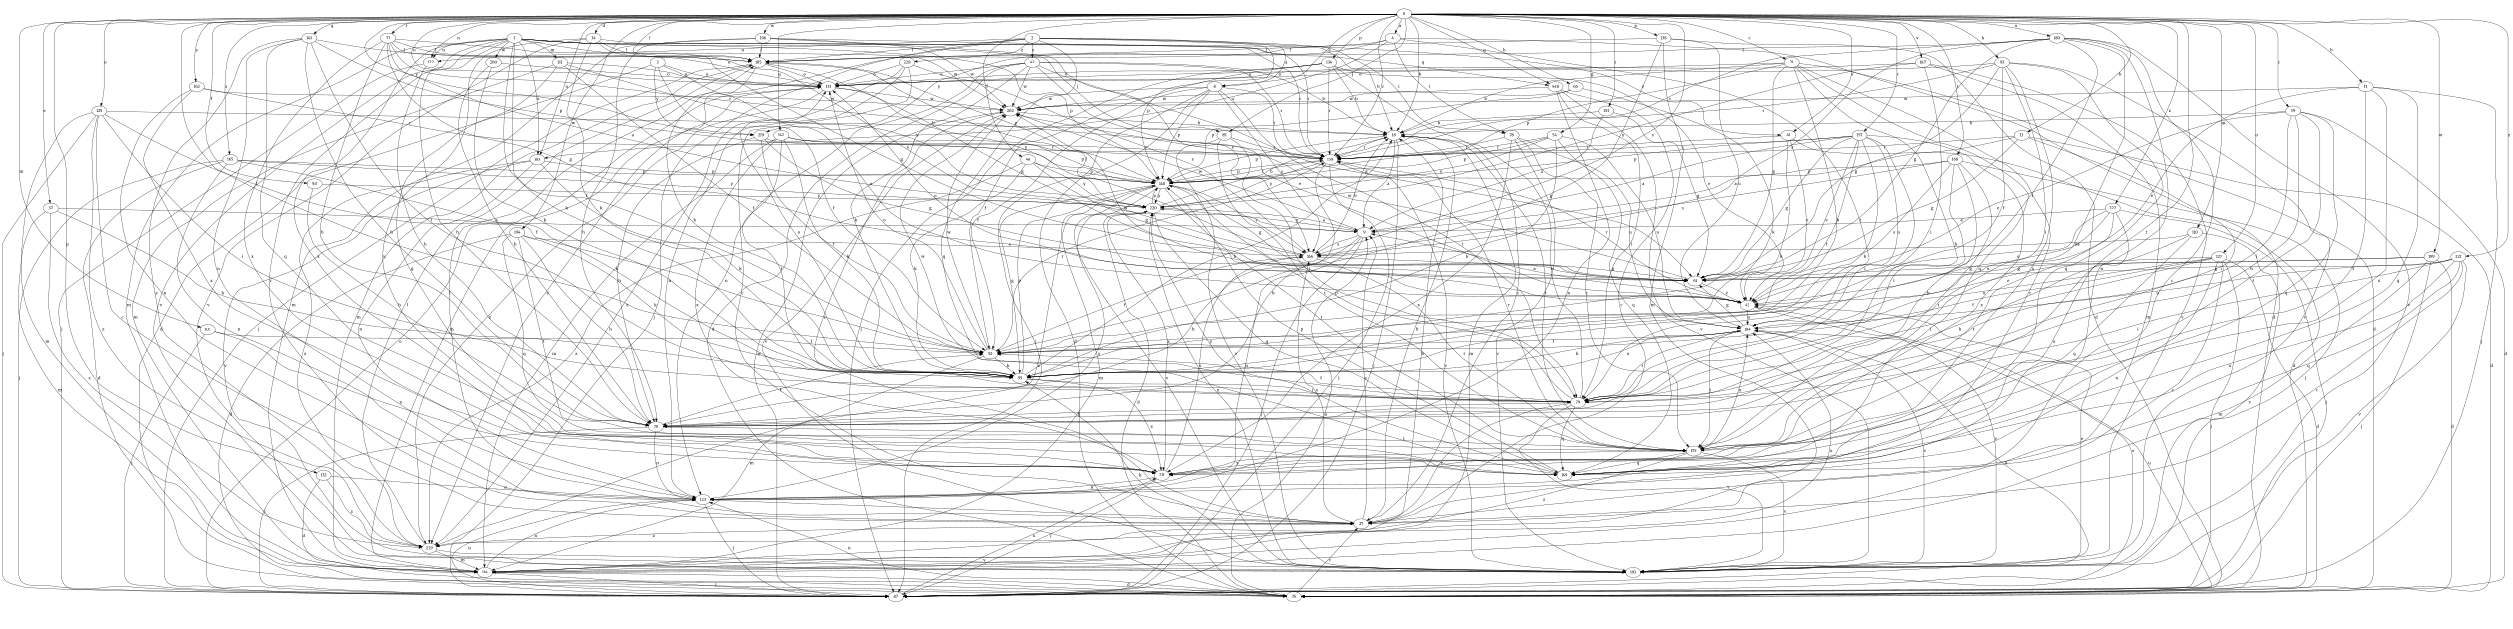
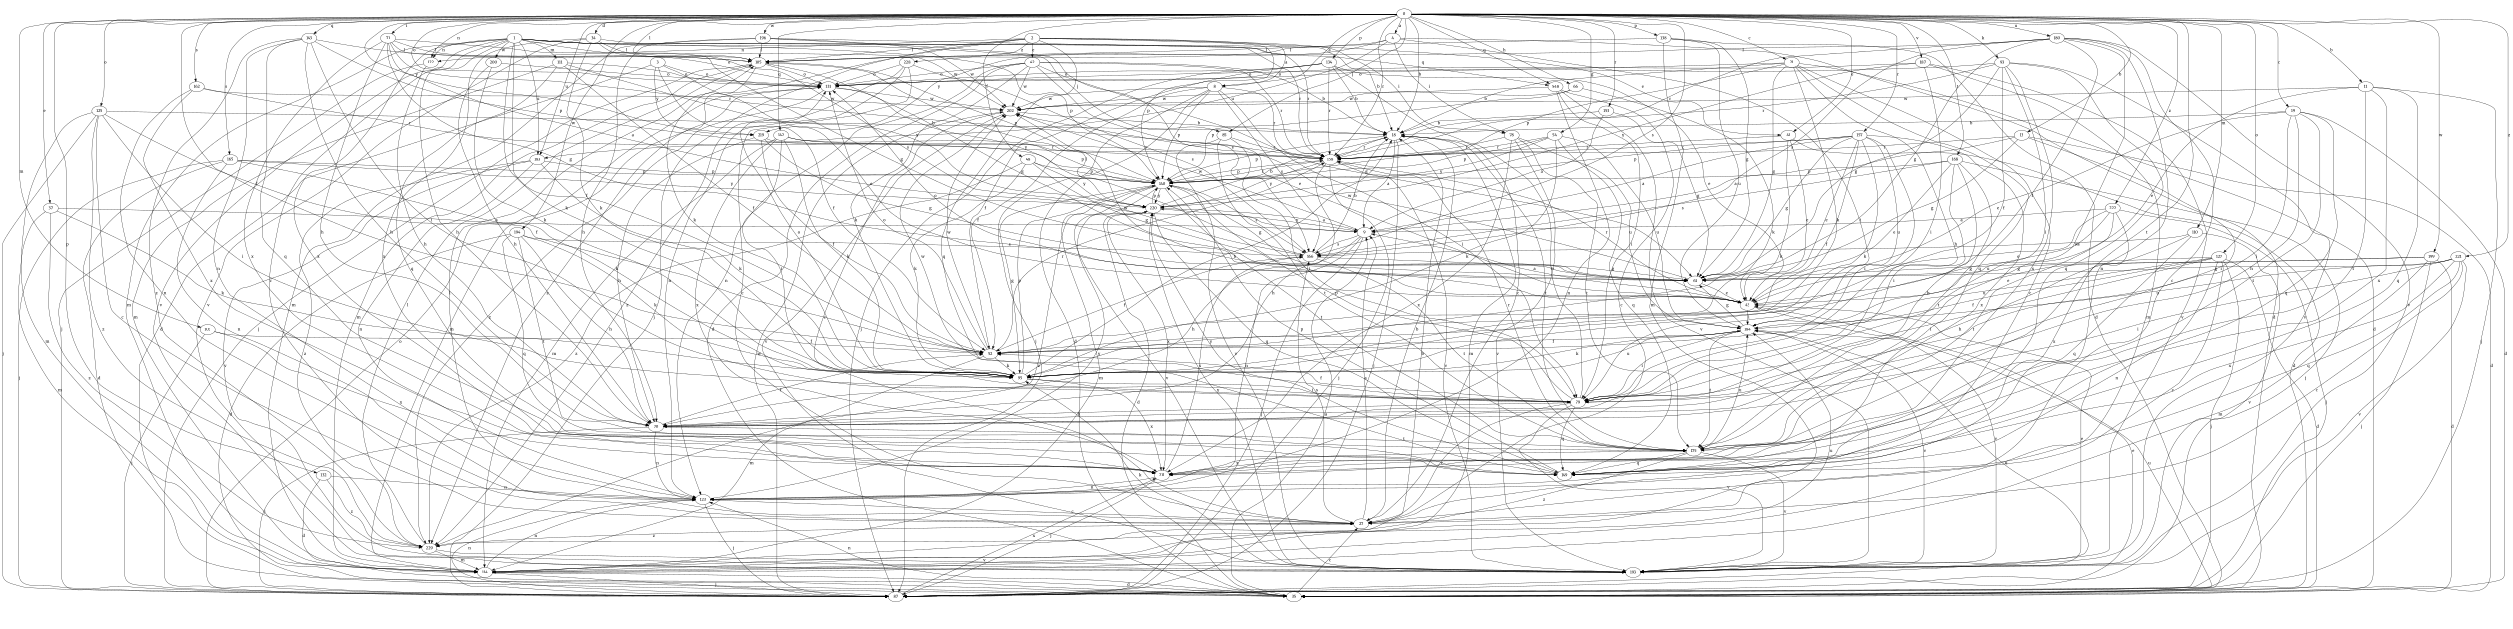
(315, 184) -> none
(1278, 275) -> (1747, 131)
(1749, 317) -> (1749, 317)
